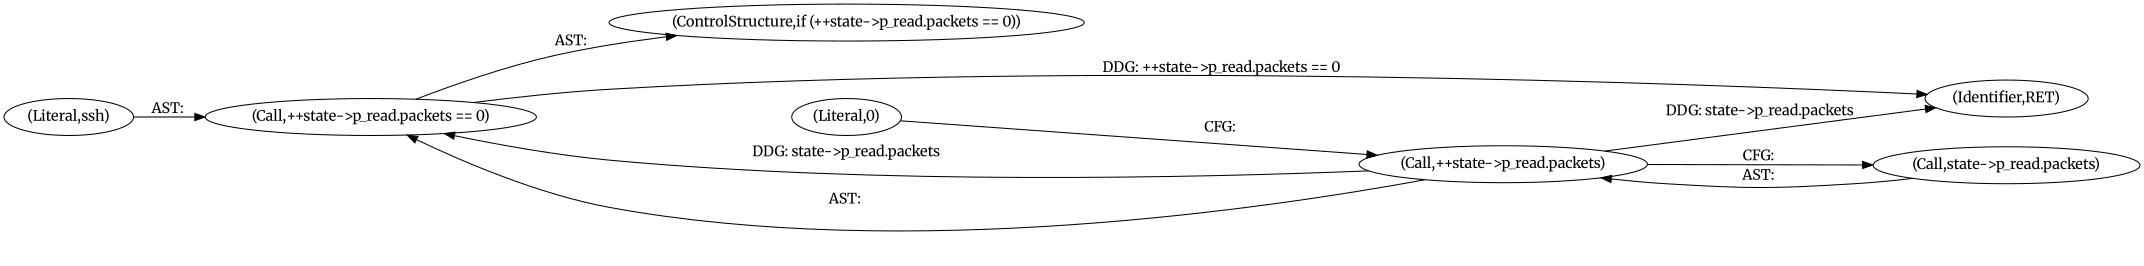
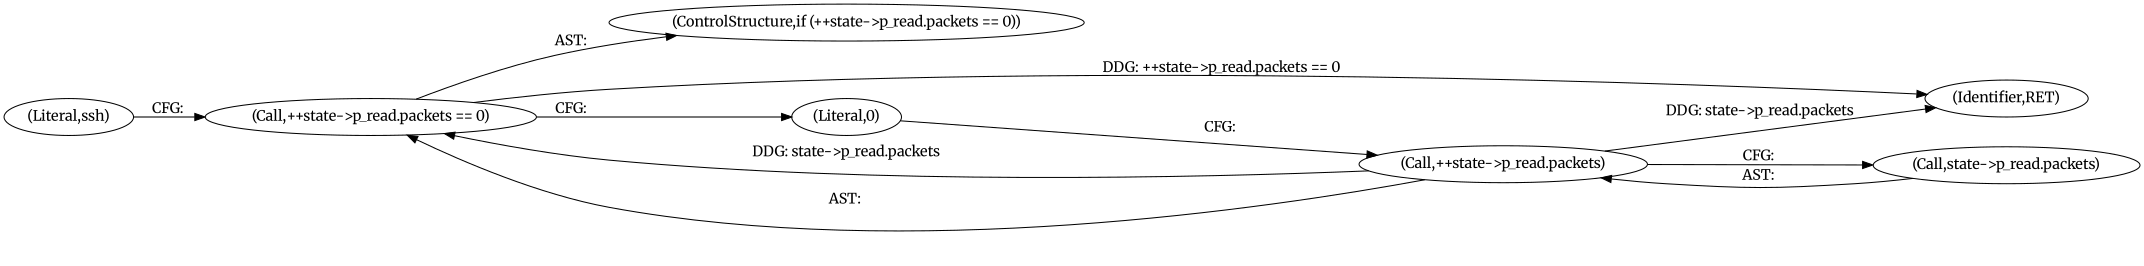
(169, 109) -> (169, 109)
none -> (659, 117)
